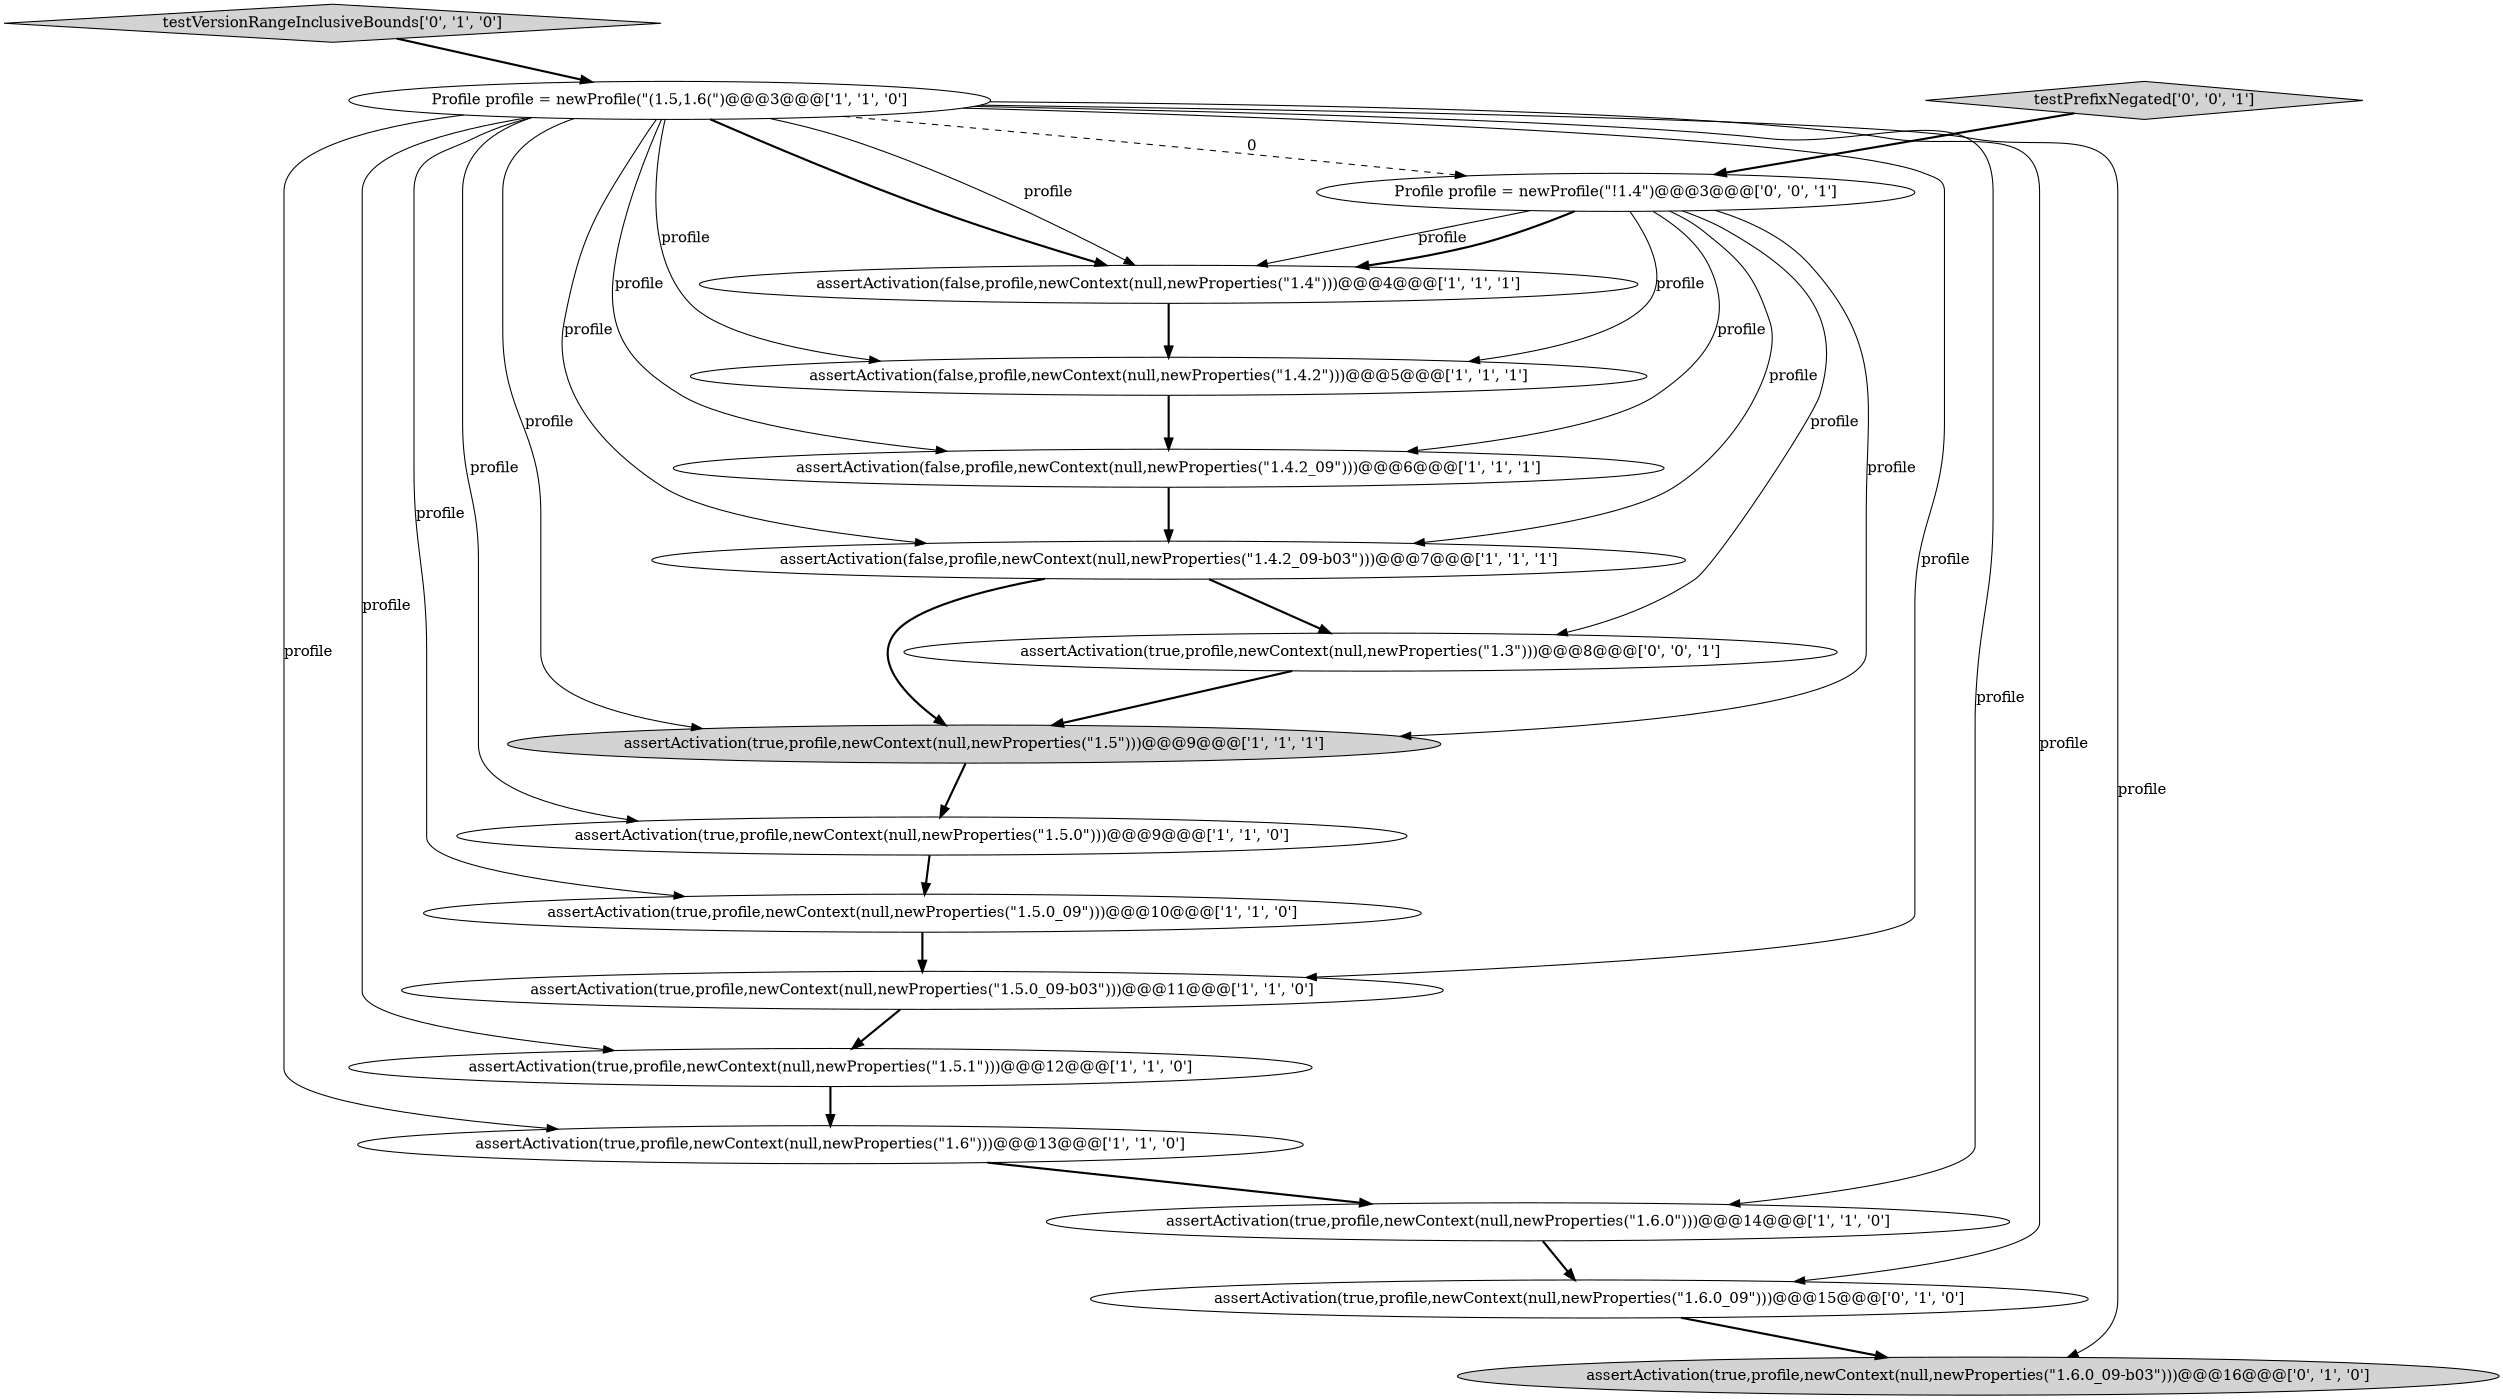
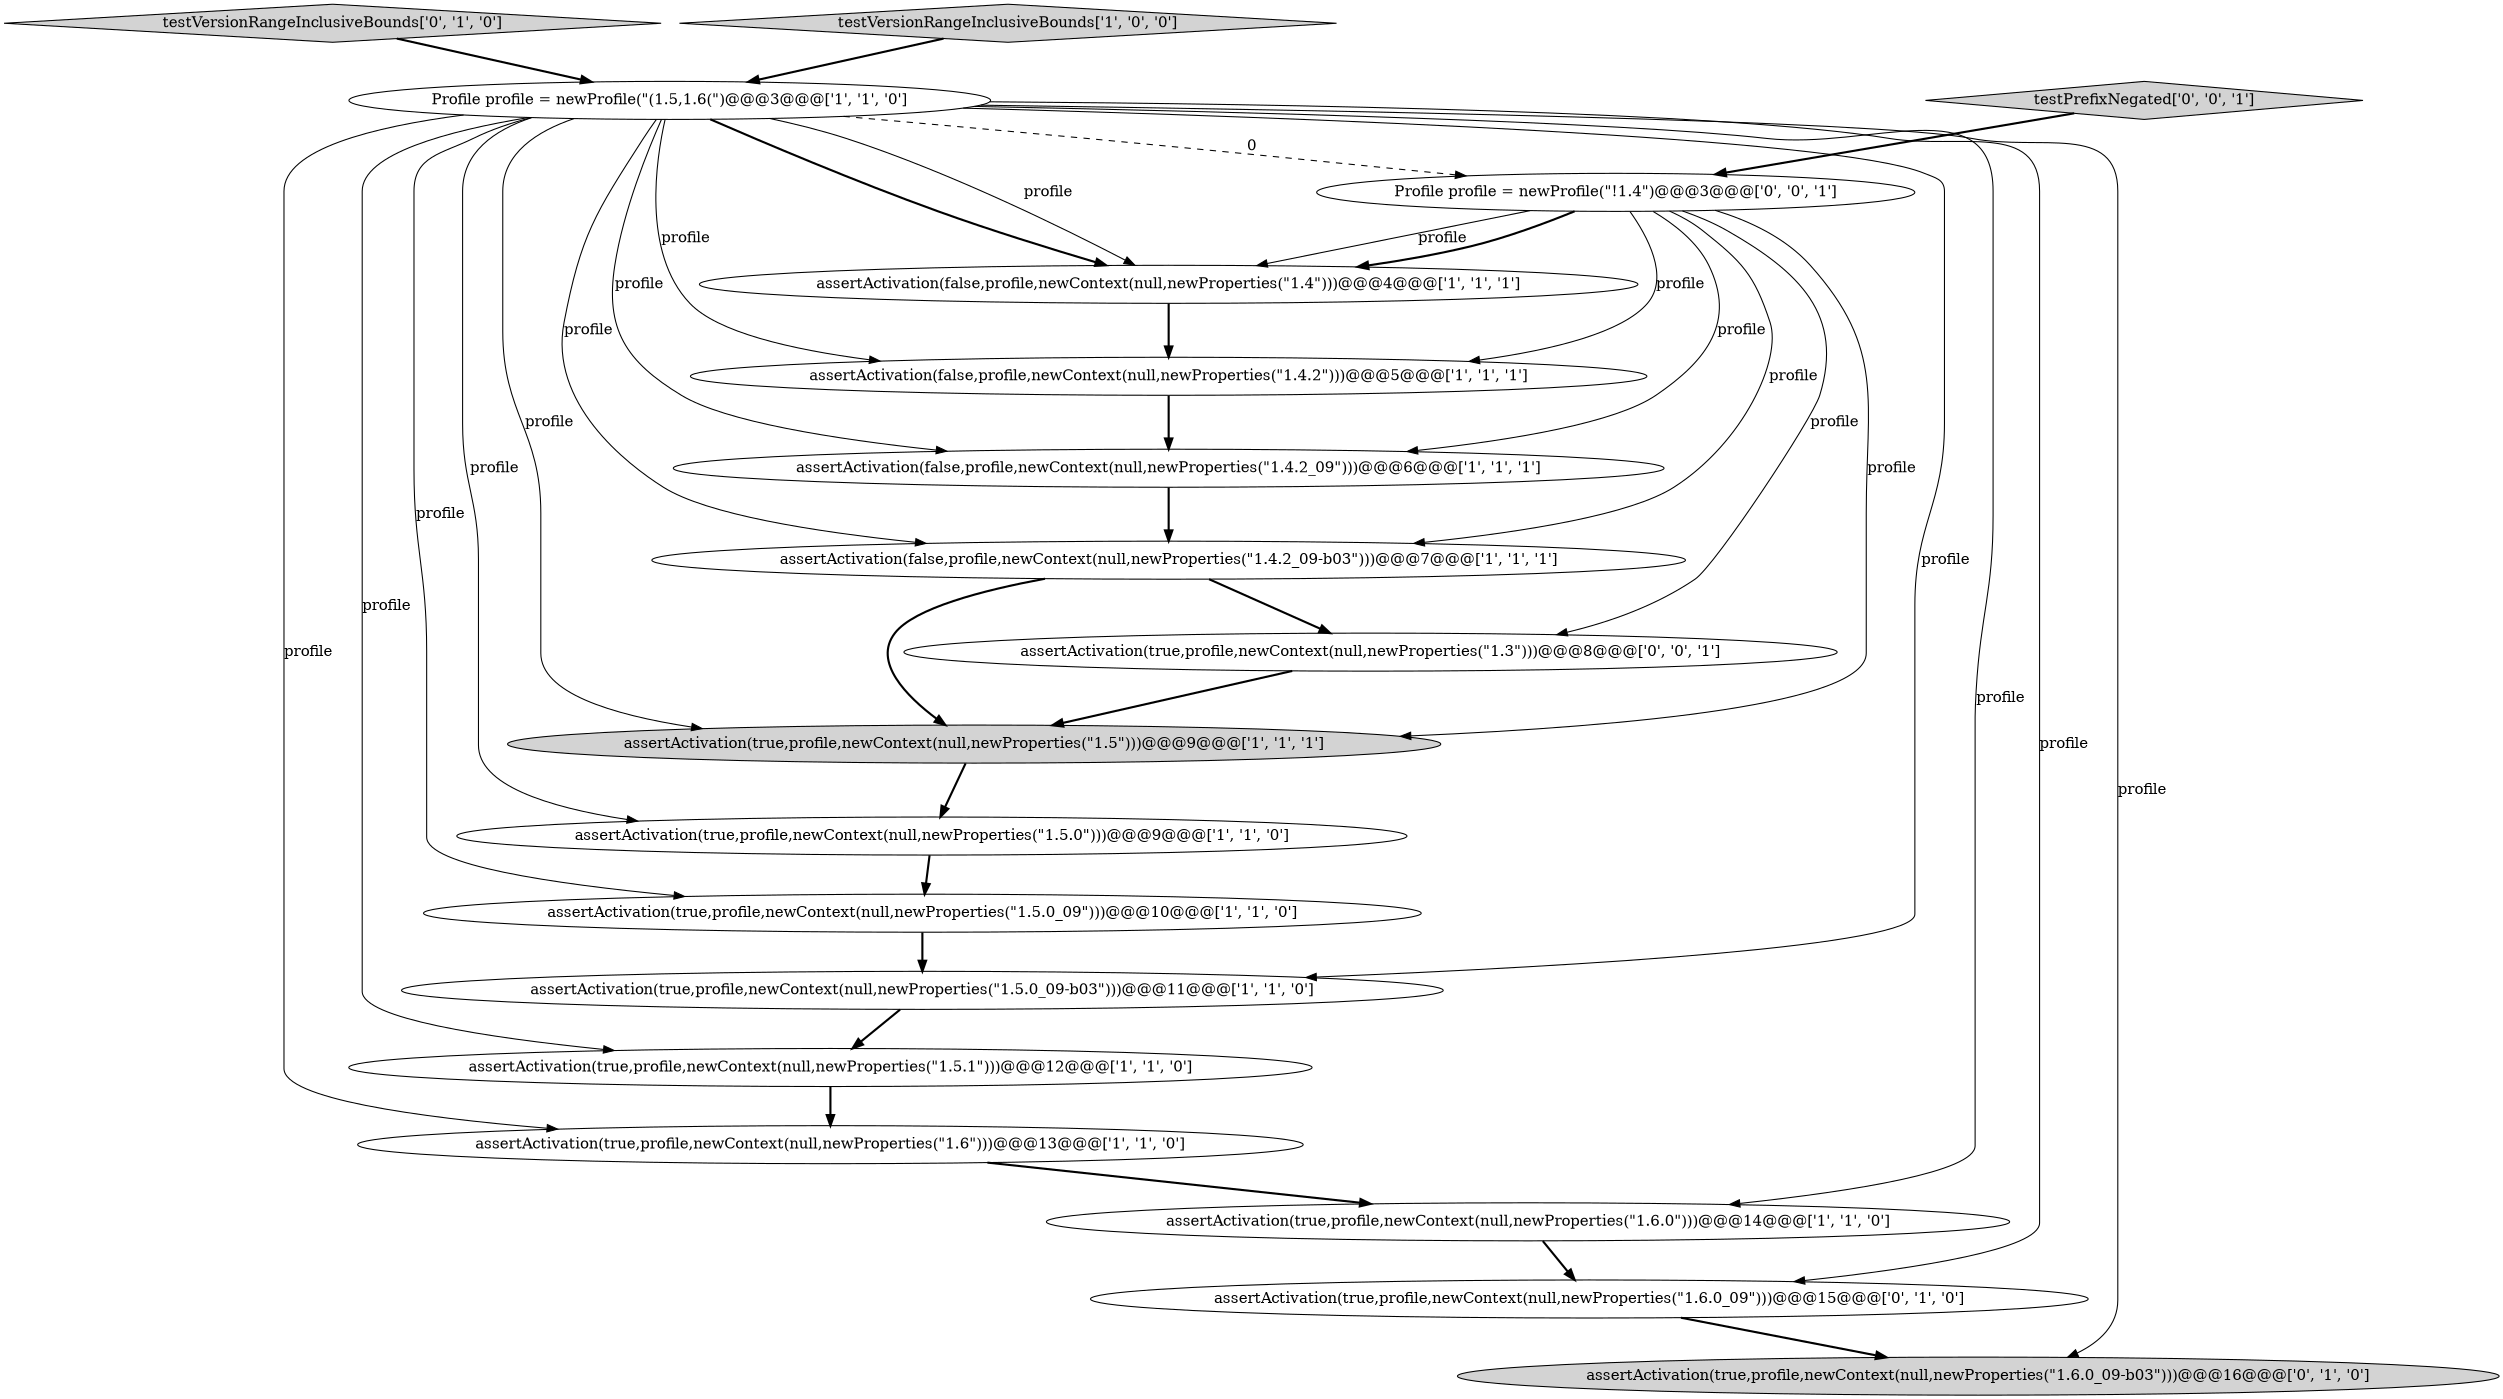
none -> (1008, 23)
